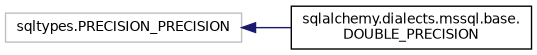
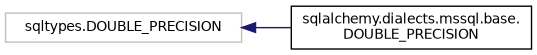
(124, 28) -> (124, 28)
